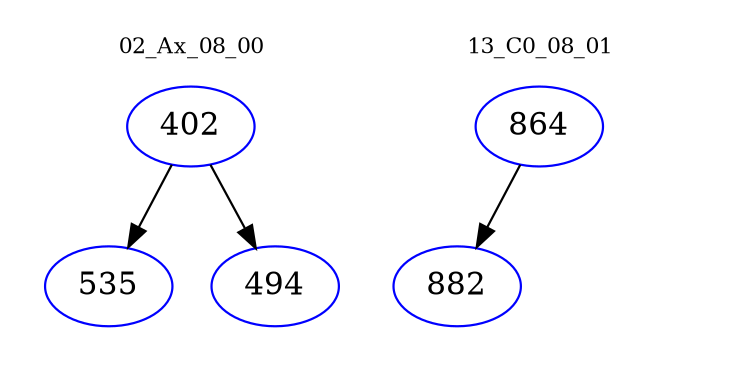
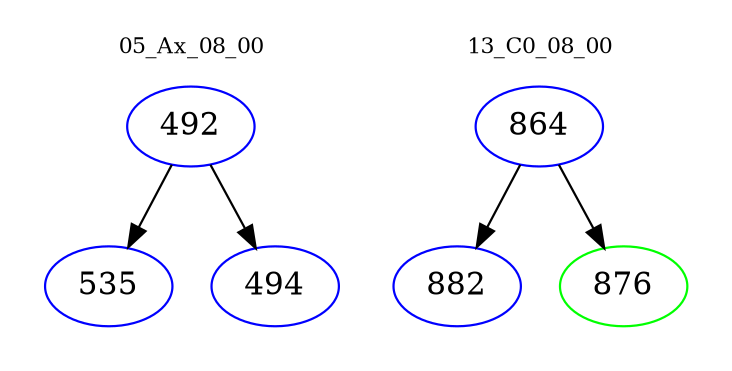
(192, 48) -> (192, 48)
(540, 48) -> (540, 48)
(191, 127) -> (191, 127)
none -> (624, 286)
